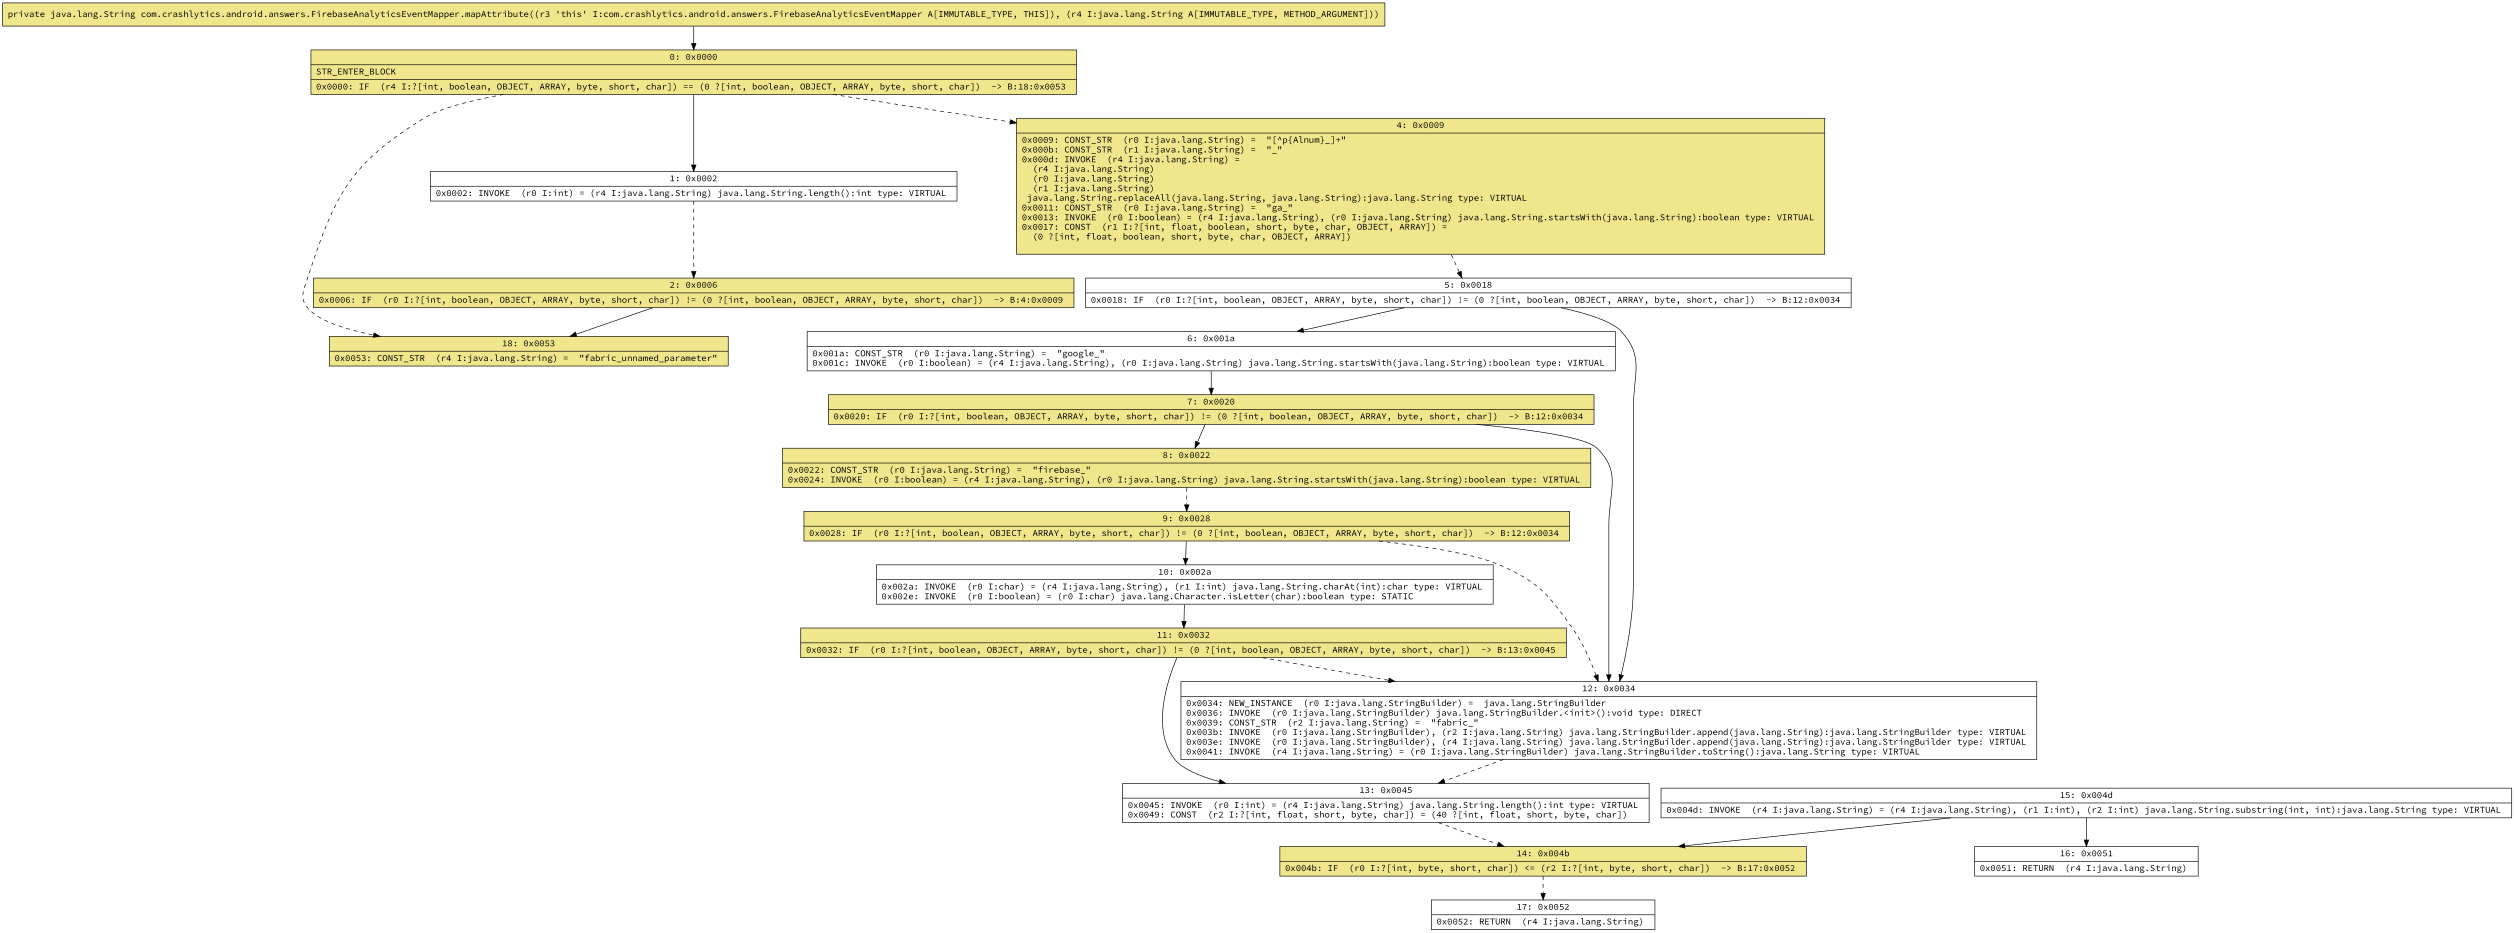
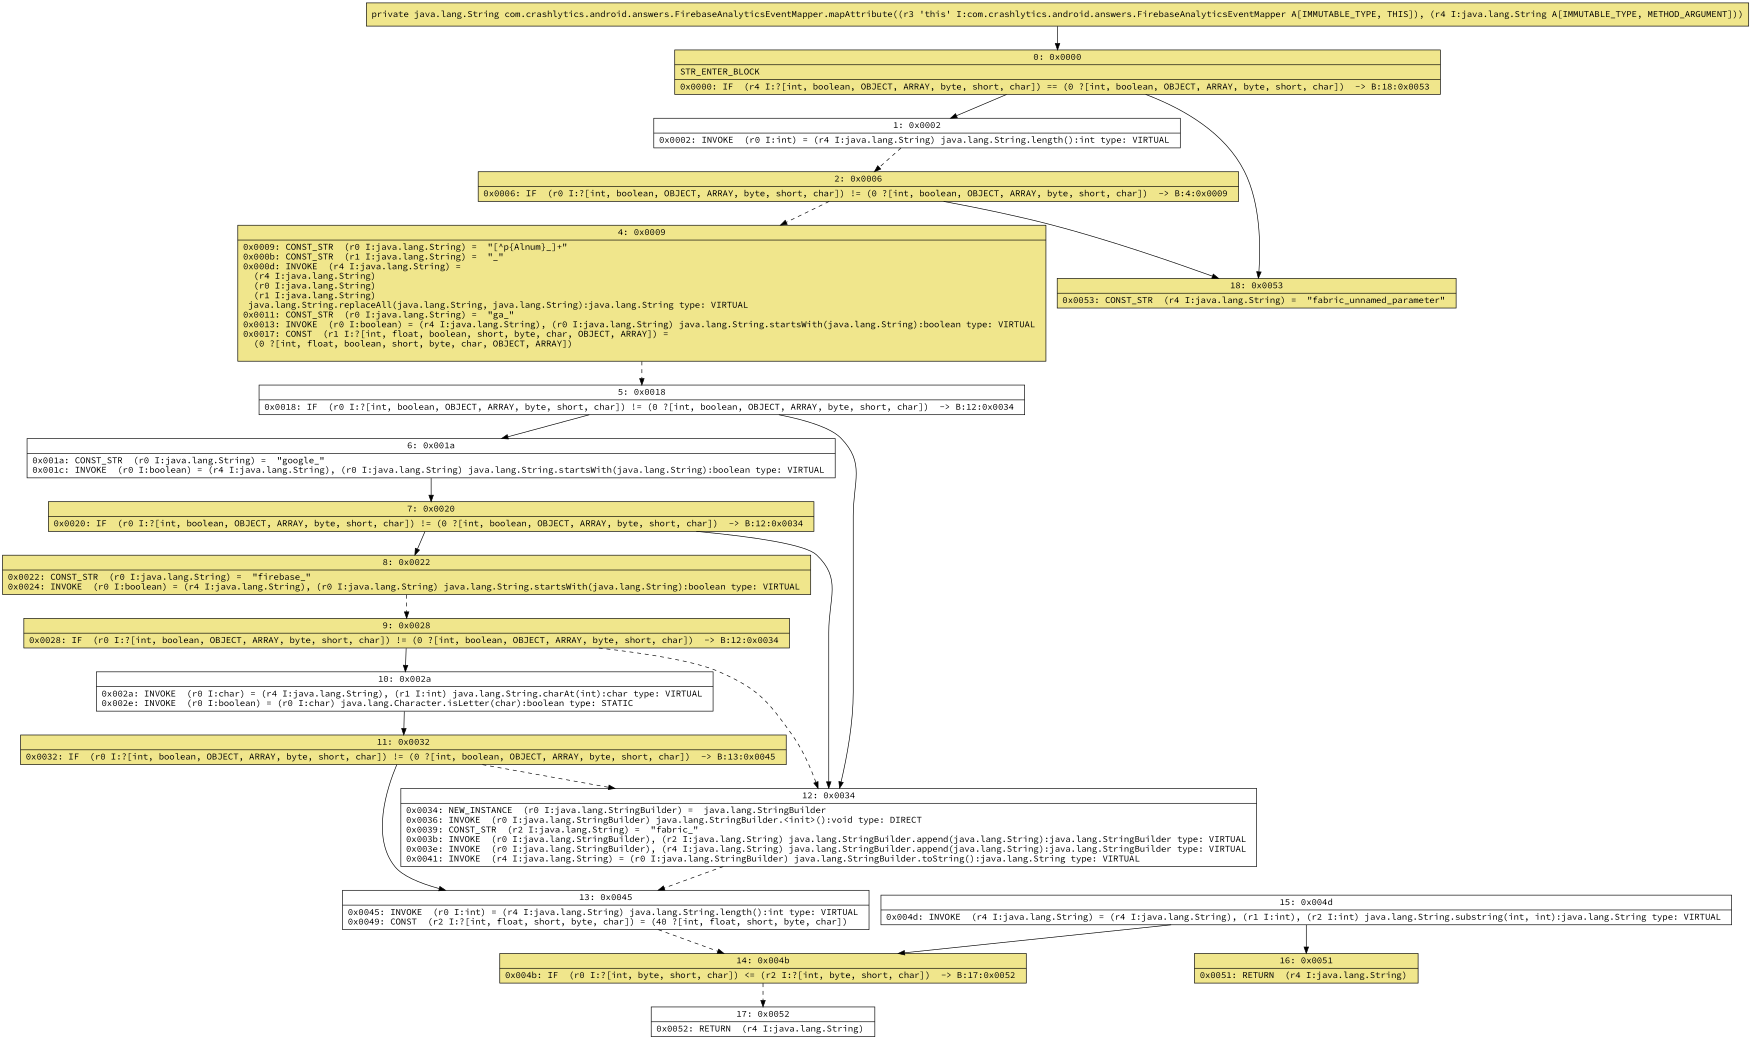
(922, 108) -> (808, 212)
(342, 193) -> (1238, 160)
(2086, 861) -> (1306, 968)
